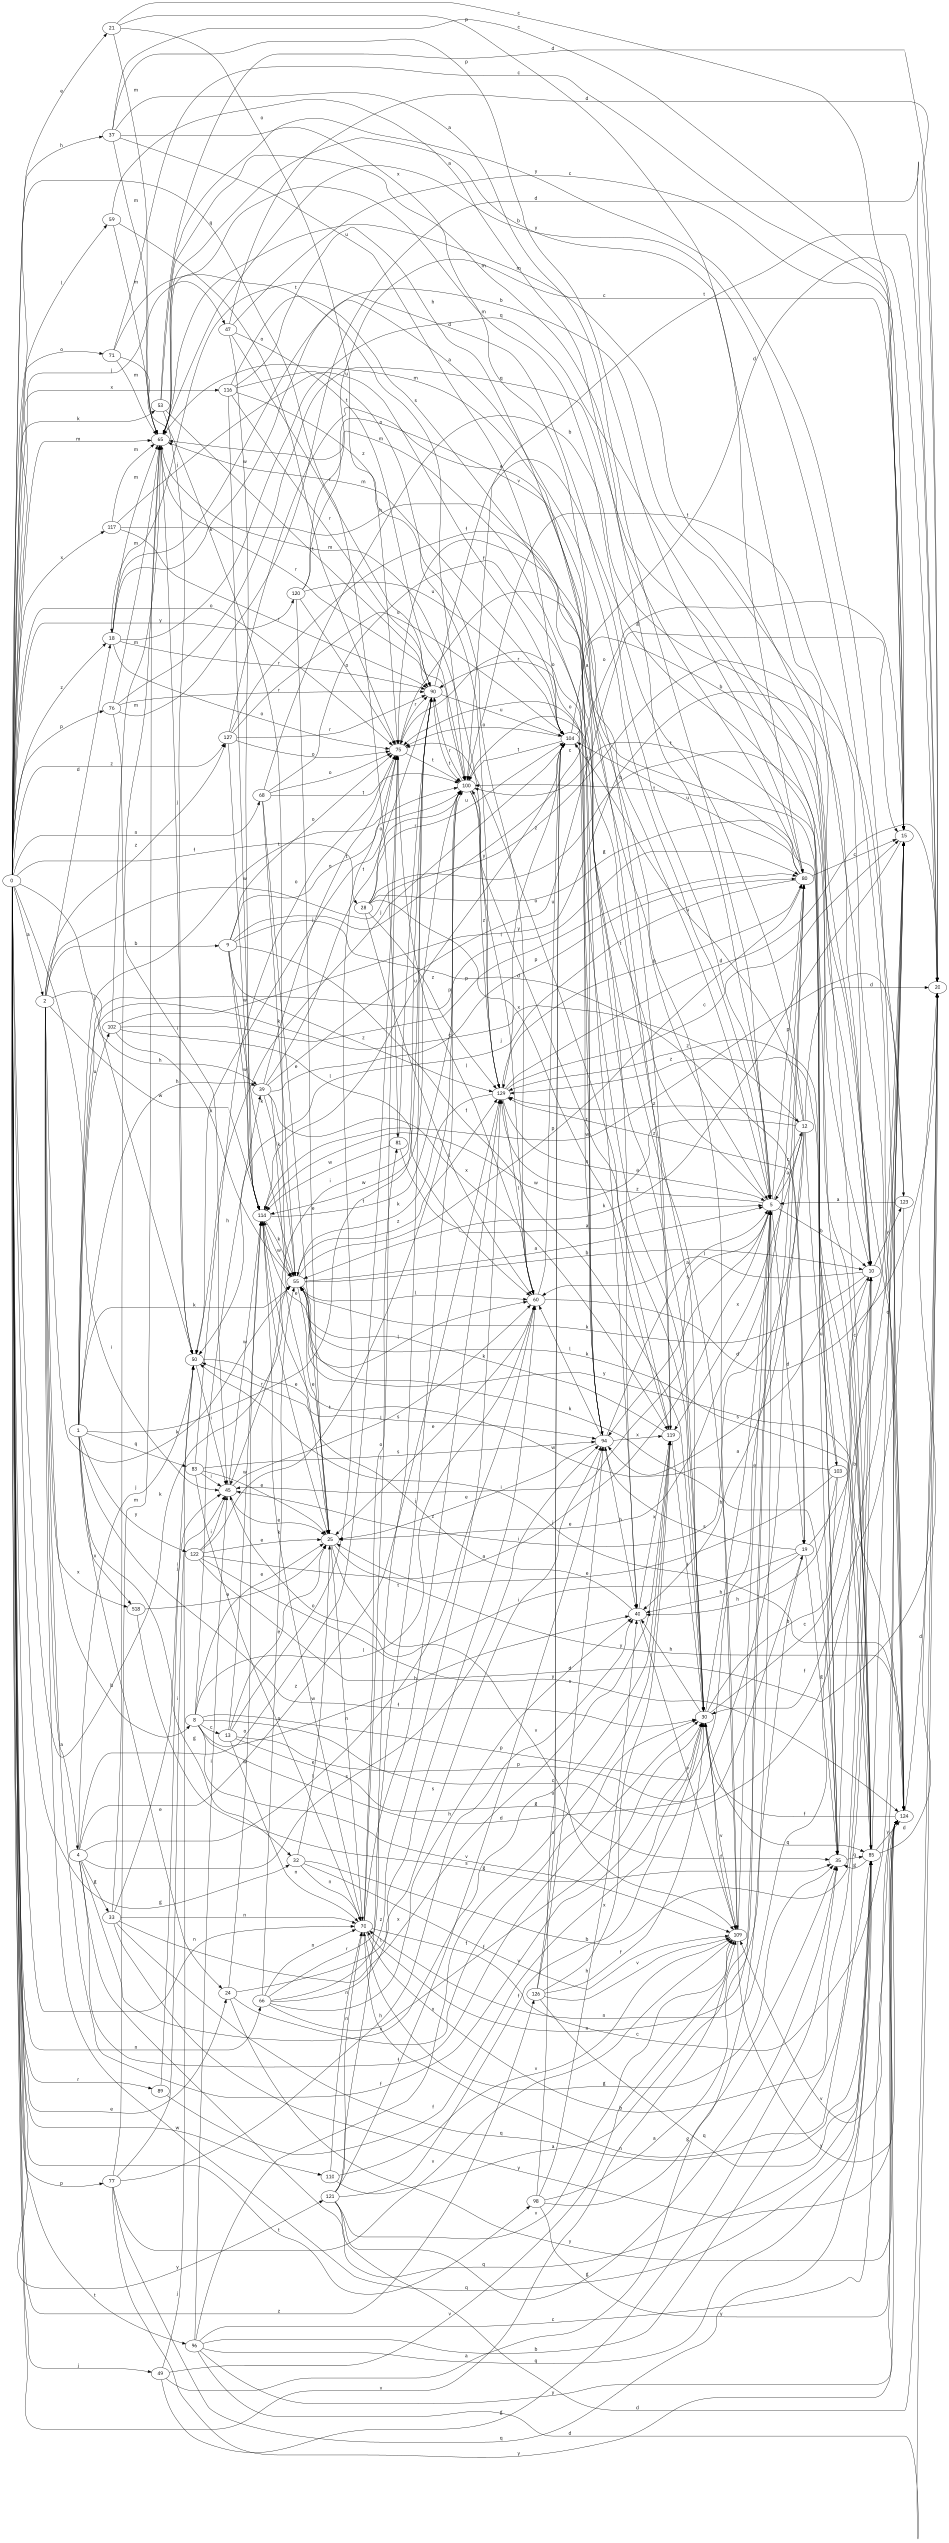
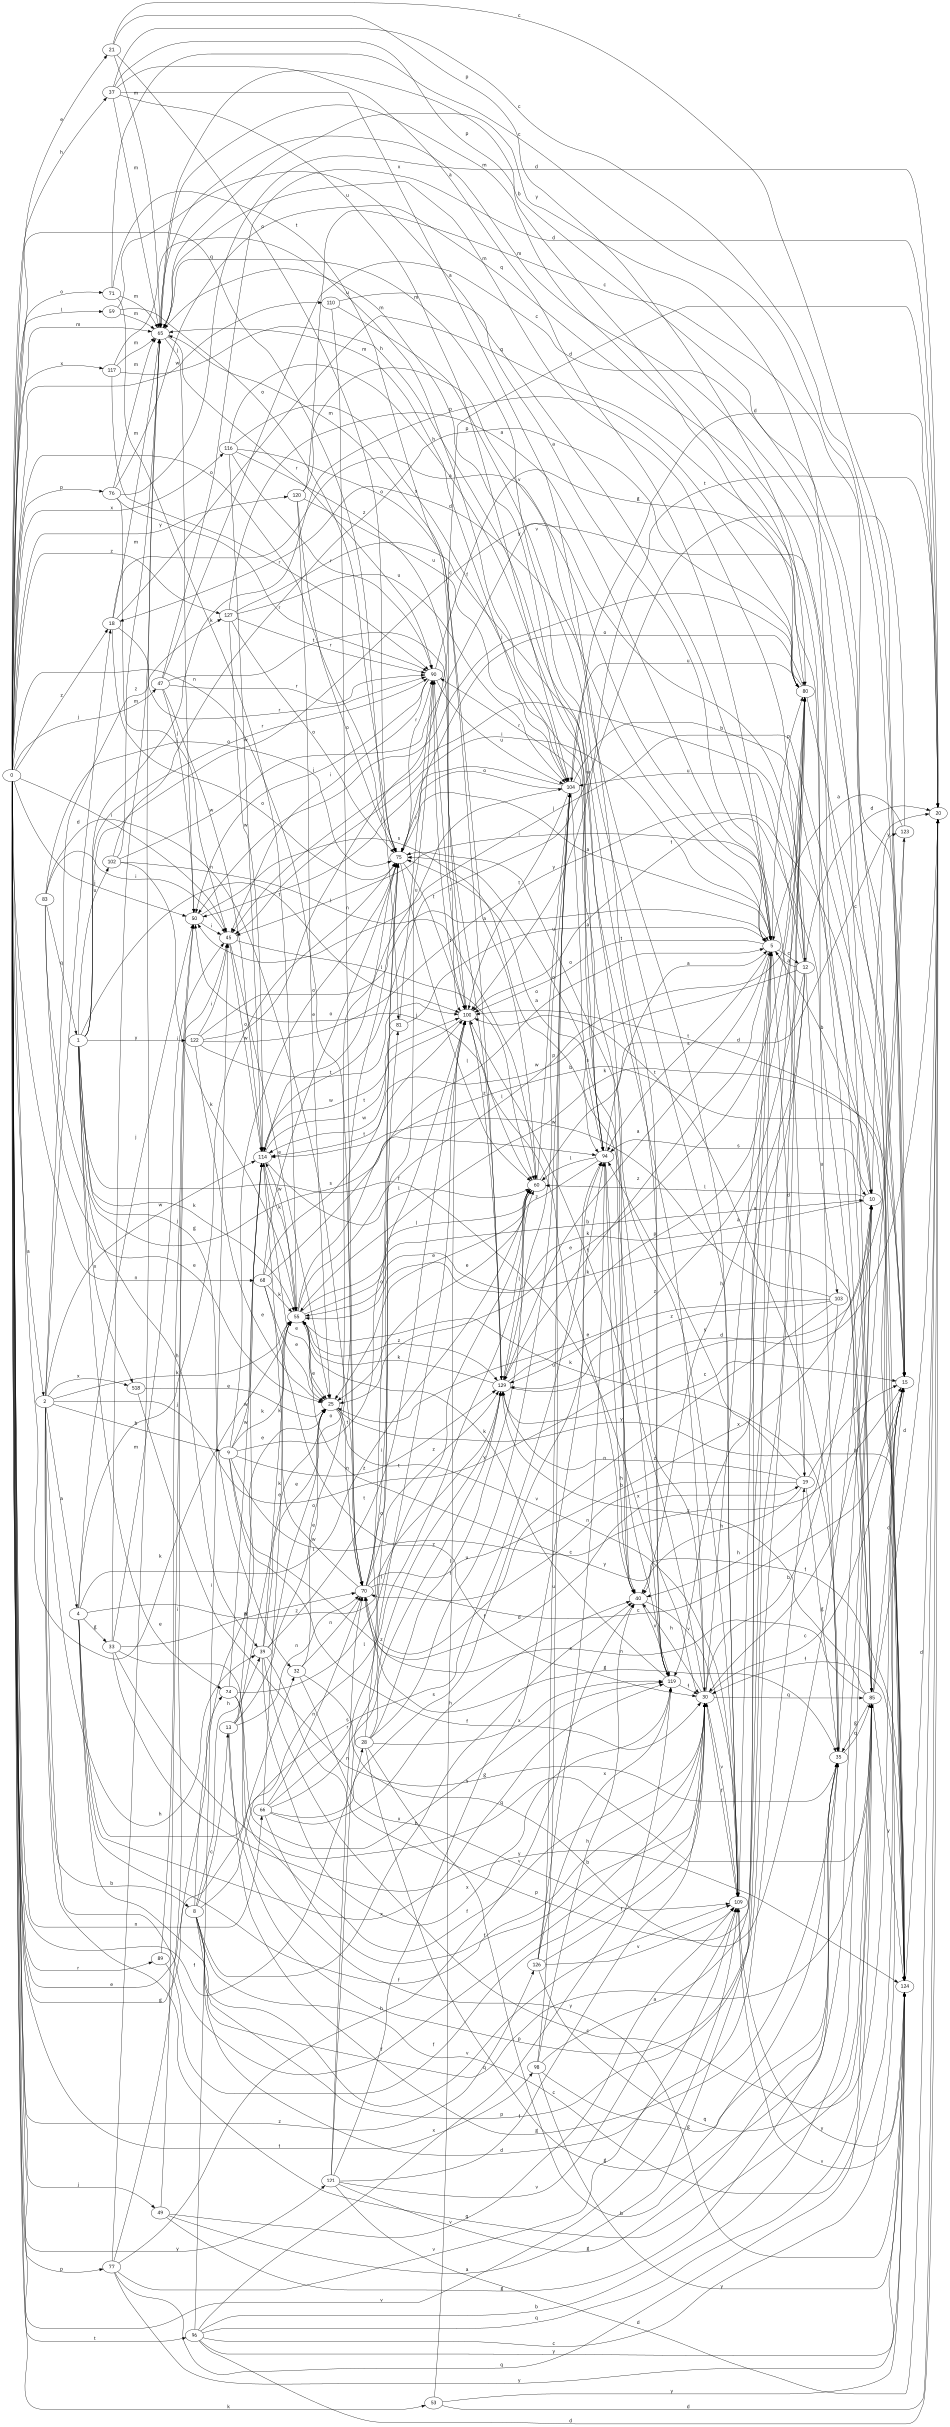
(651, 479) -> none
(180, 880) -> (186, 798)
(135, 1449) -> (61, 968)
